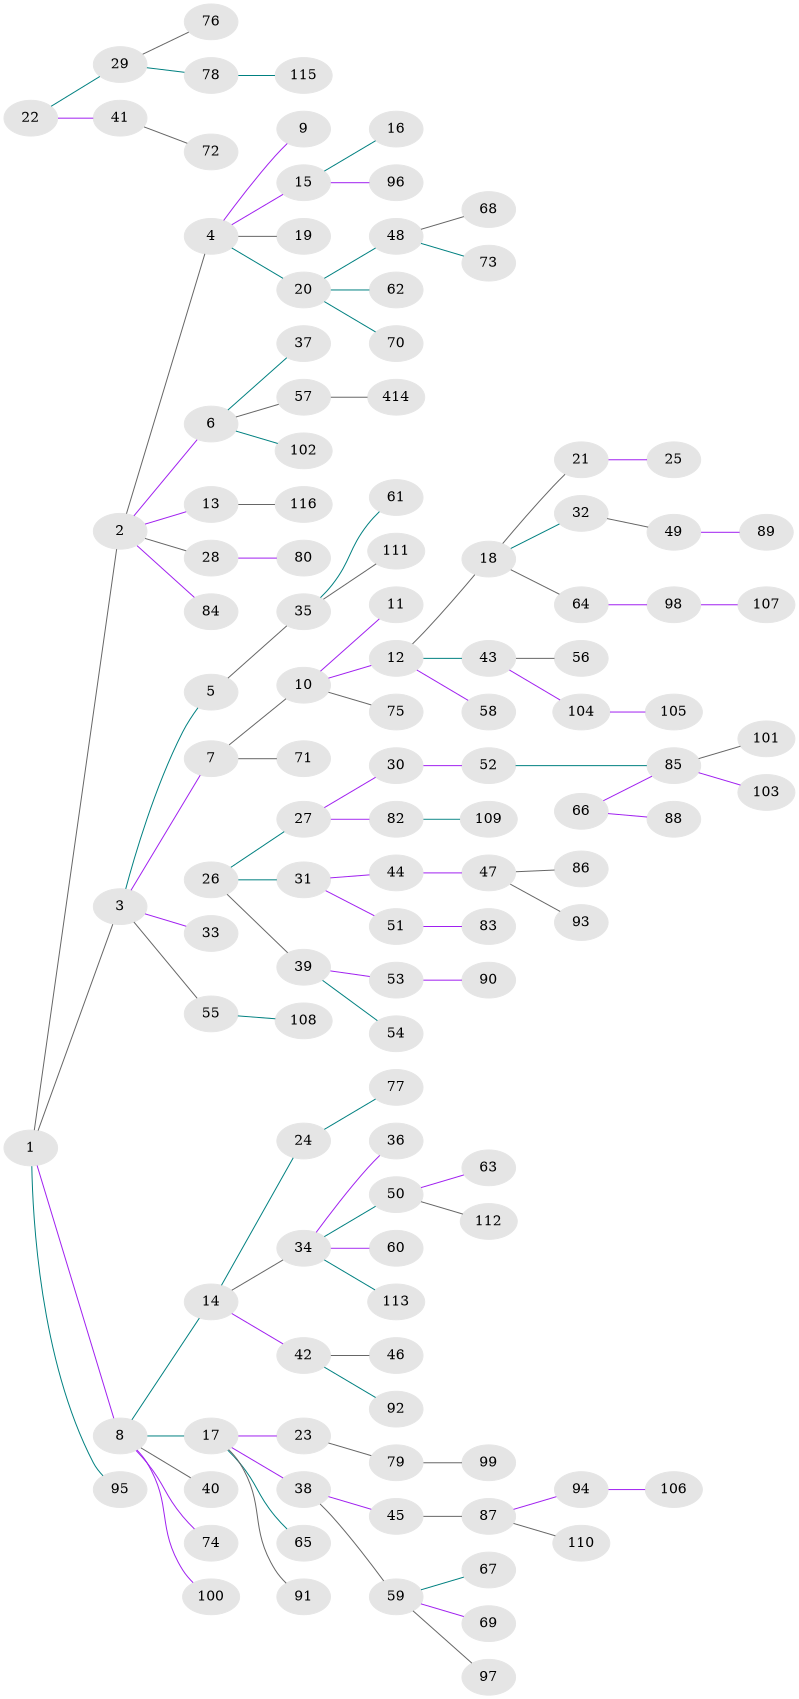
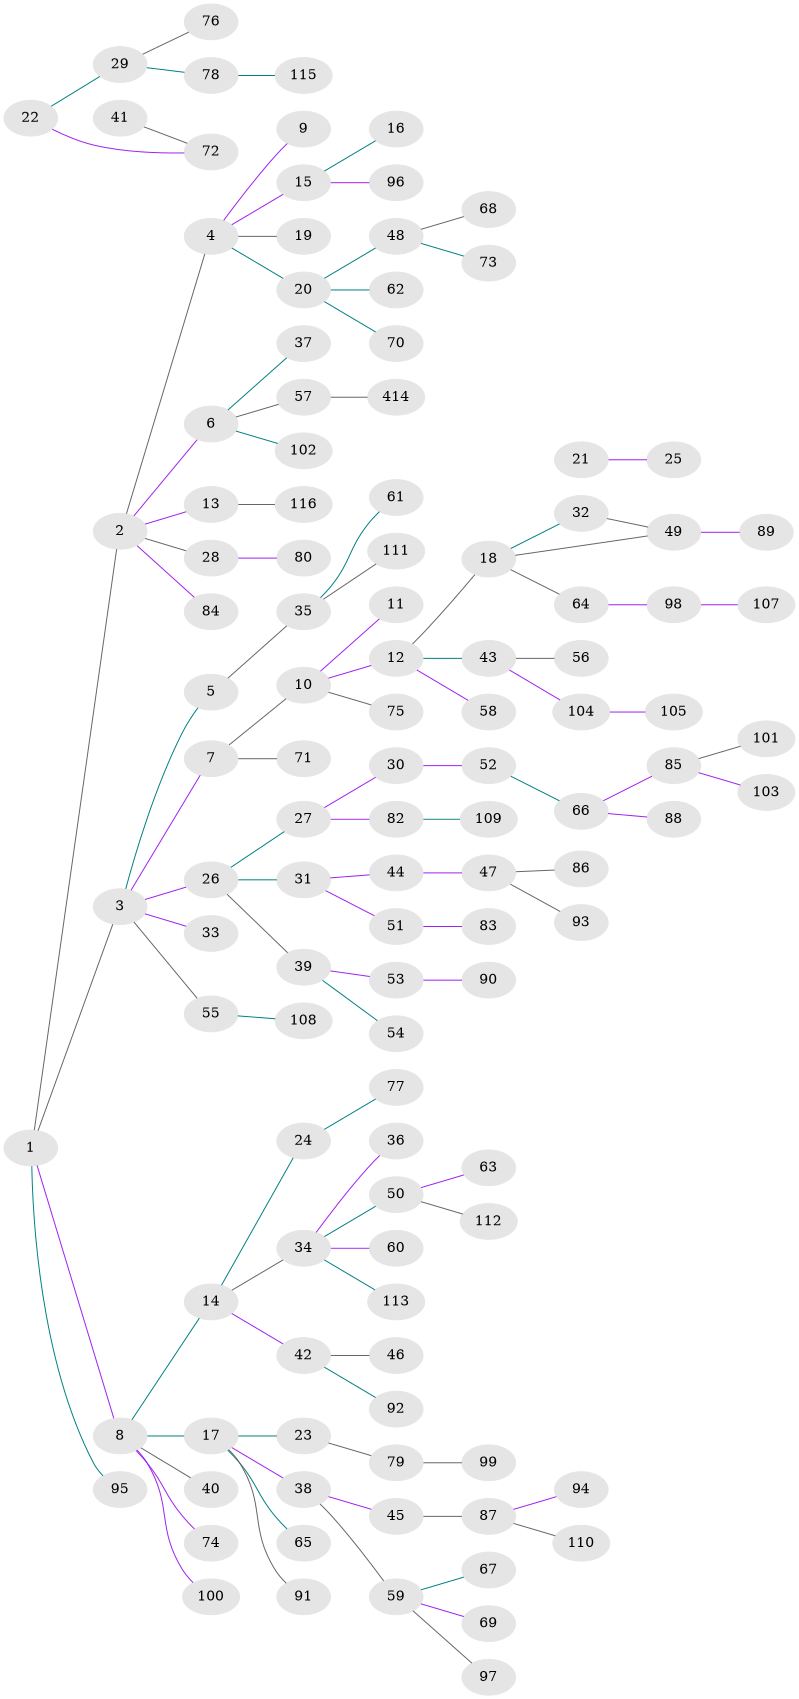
(76, 118) -> (117, 149)
(533, 508) -> (581, 546)
(581, 766) -> (535, 789)
none -> (166, 893)
(258, 1436) -> (258, 1436)
(674, 1490) -> none
